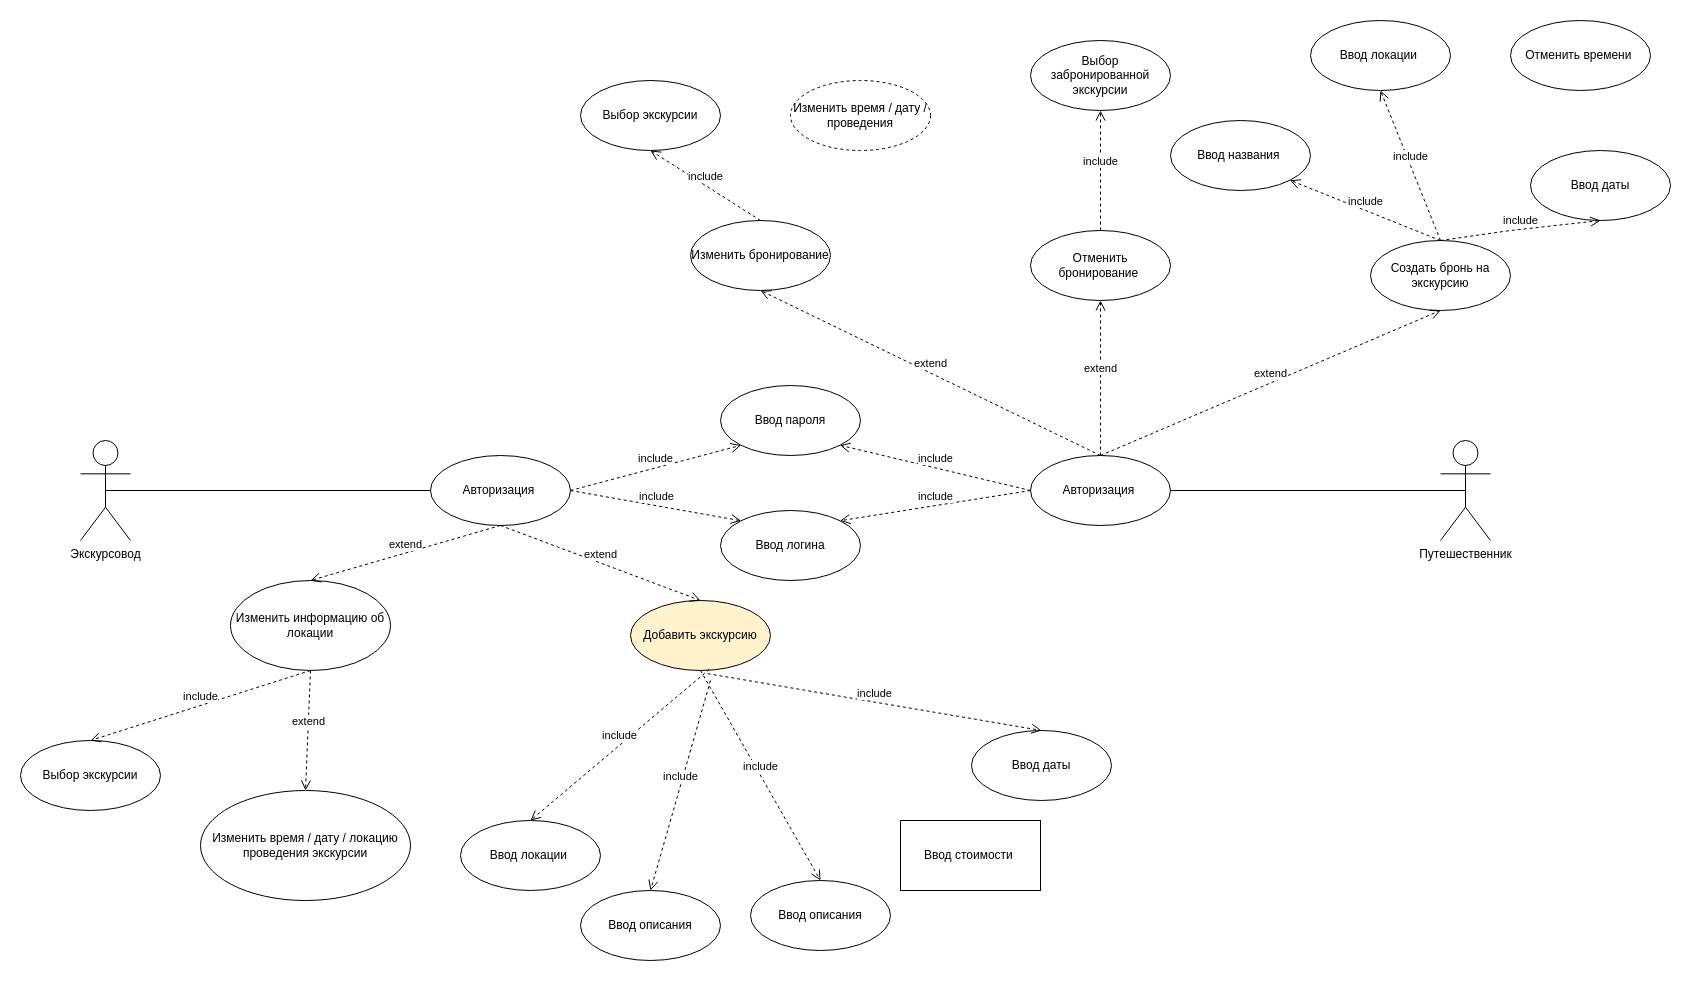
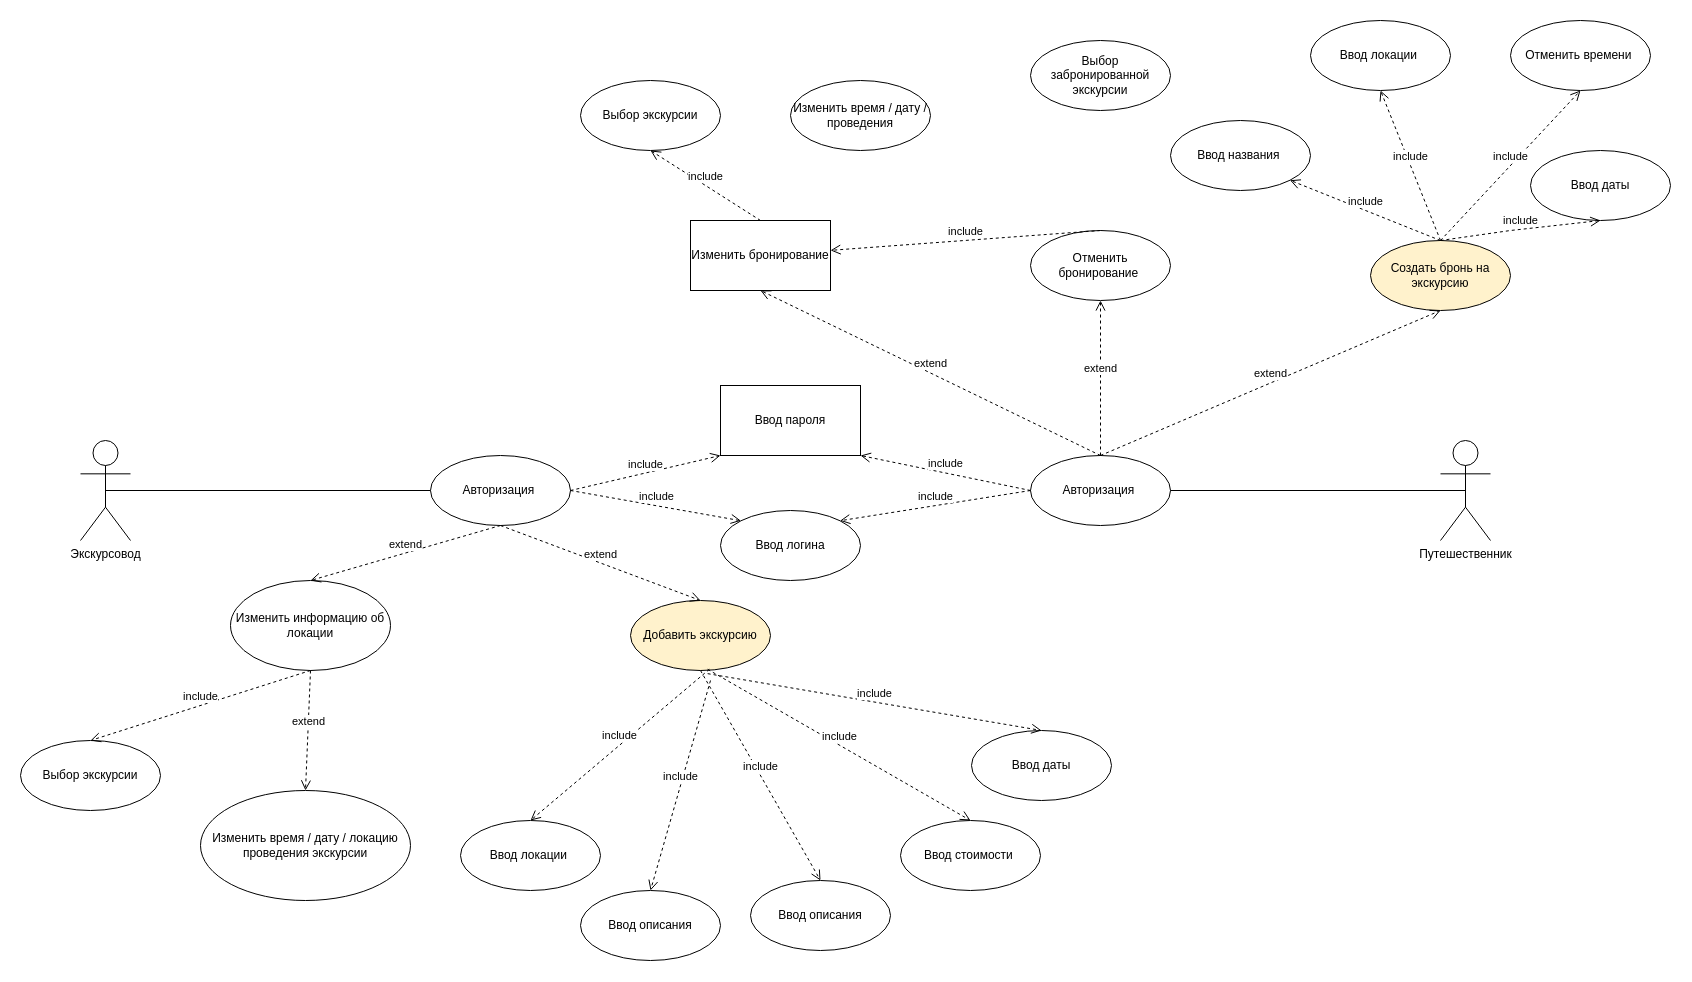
(861, 116) -> (861, 116)
none -> (1510, 166)
(1101, 172) -> (952, 241)
(761, 256) -> (761, 256)
(1441, 276) -> (1441, 276)
(791, 421) -> (791, 421)
none -> (839, 745)
(971, 856) -> (971, 856)
